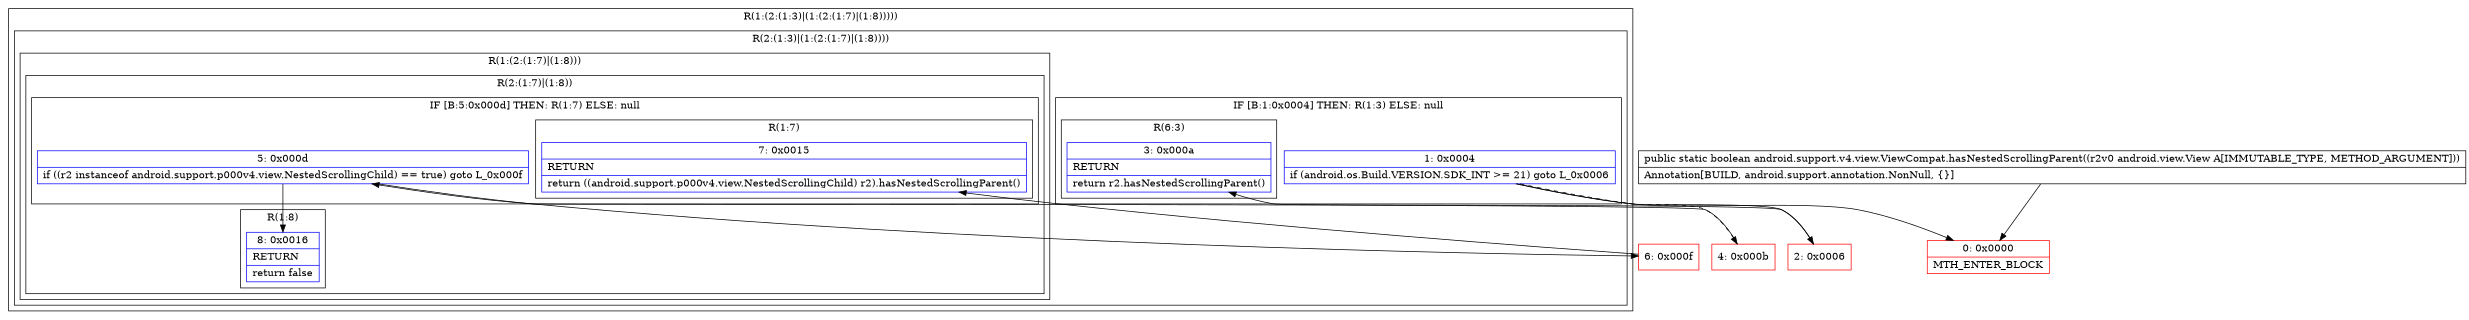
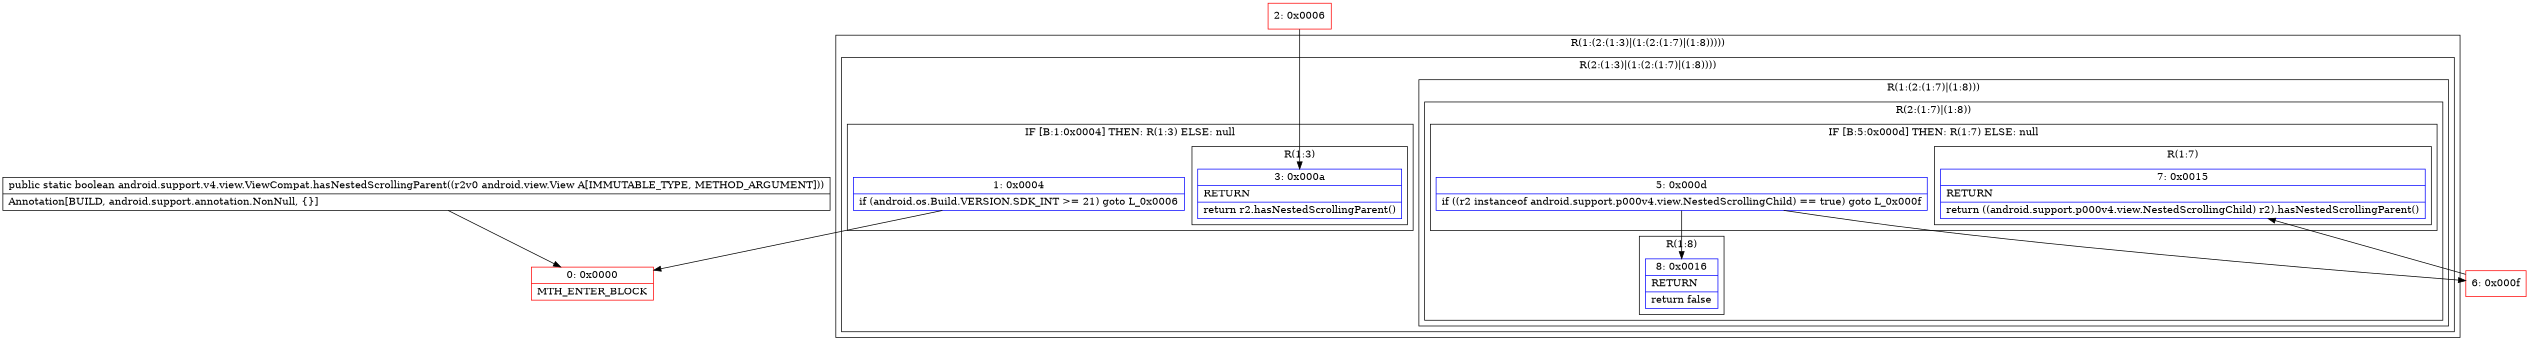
(1169, 128) -> (1300, 155)
(1669, 205) -> none
(1743, 257) -> none
